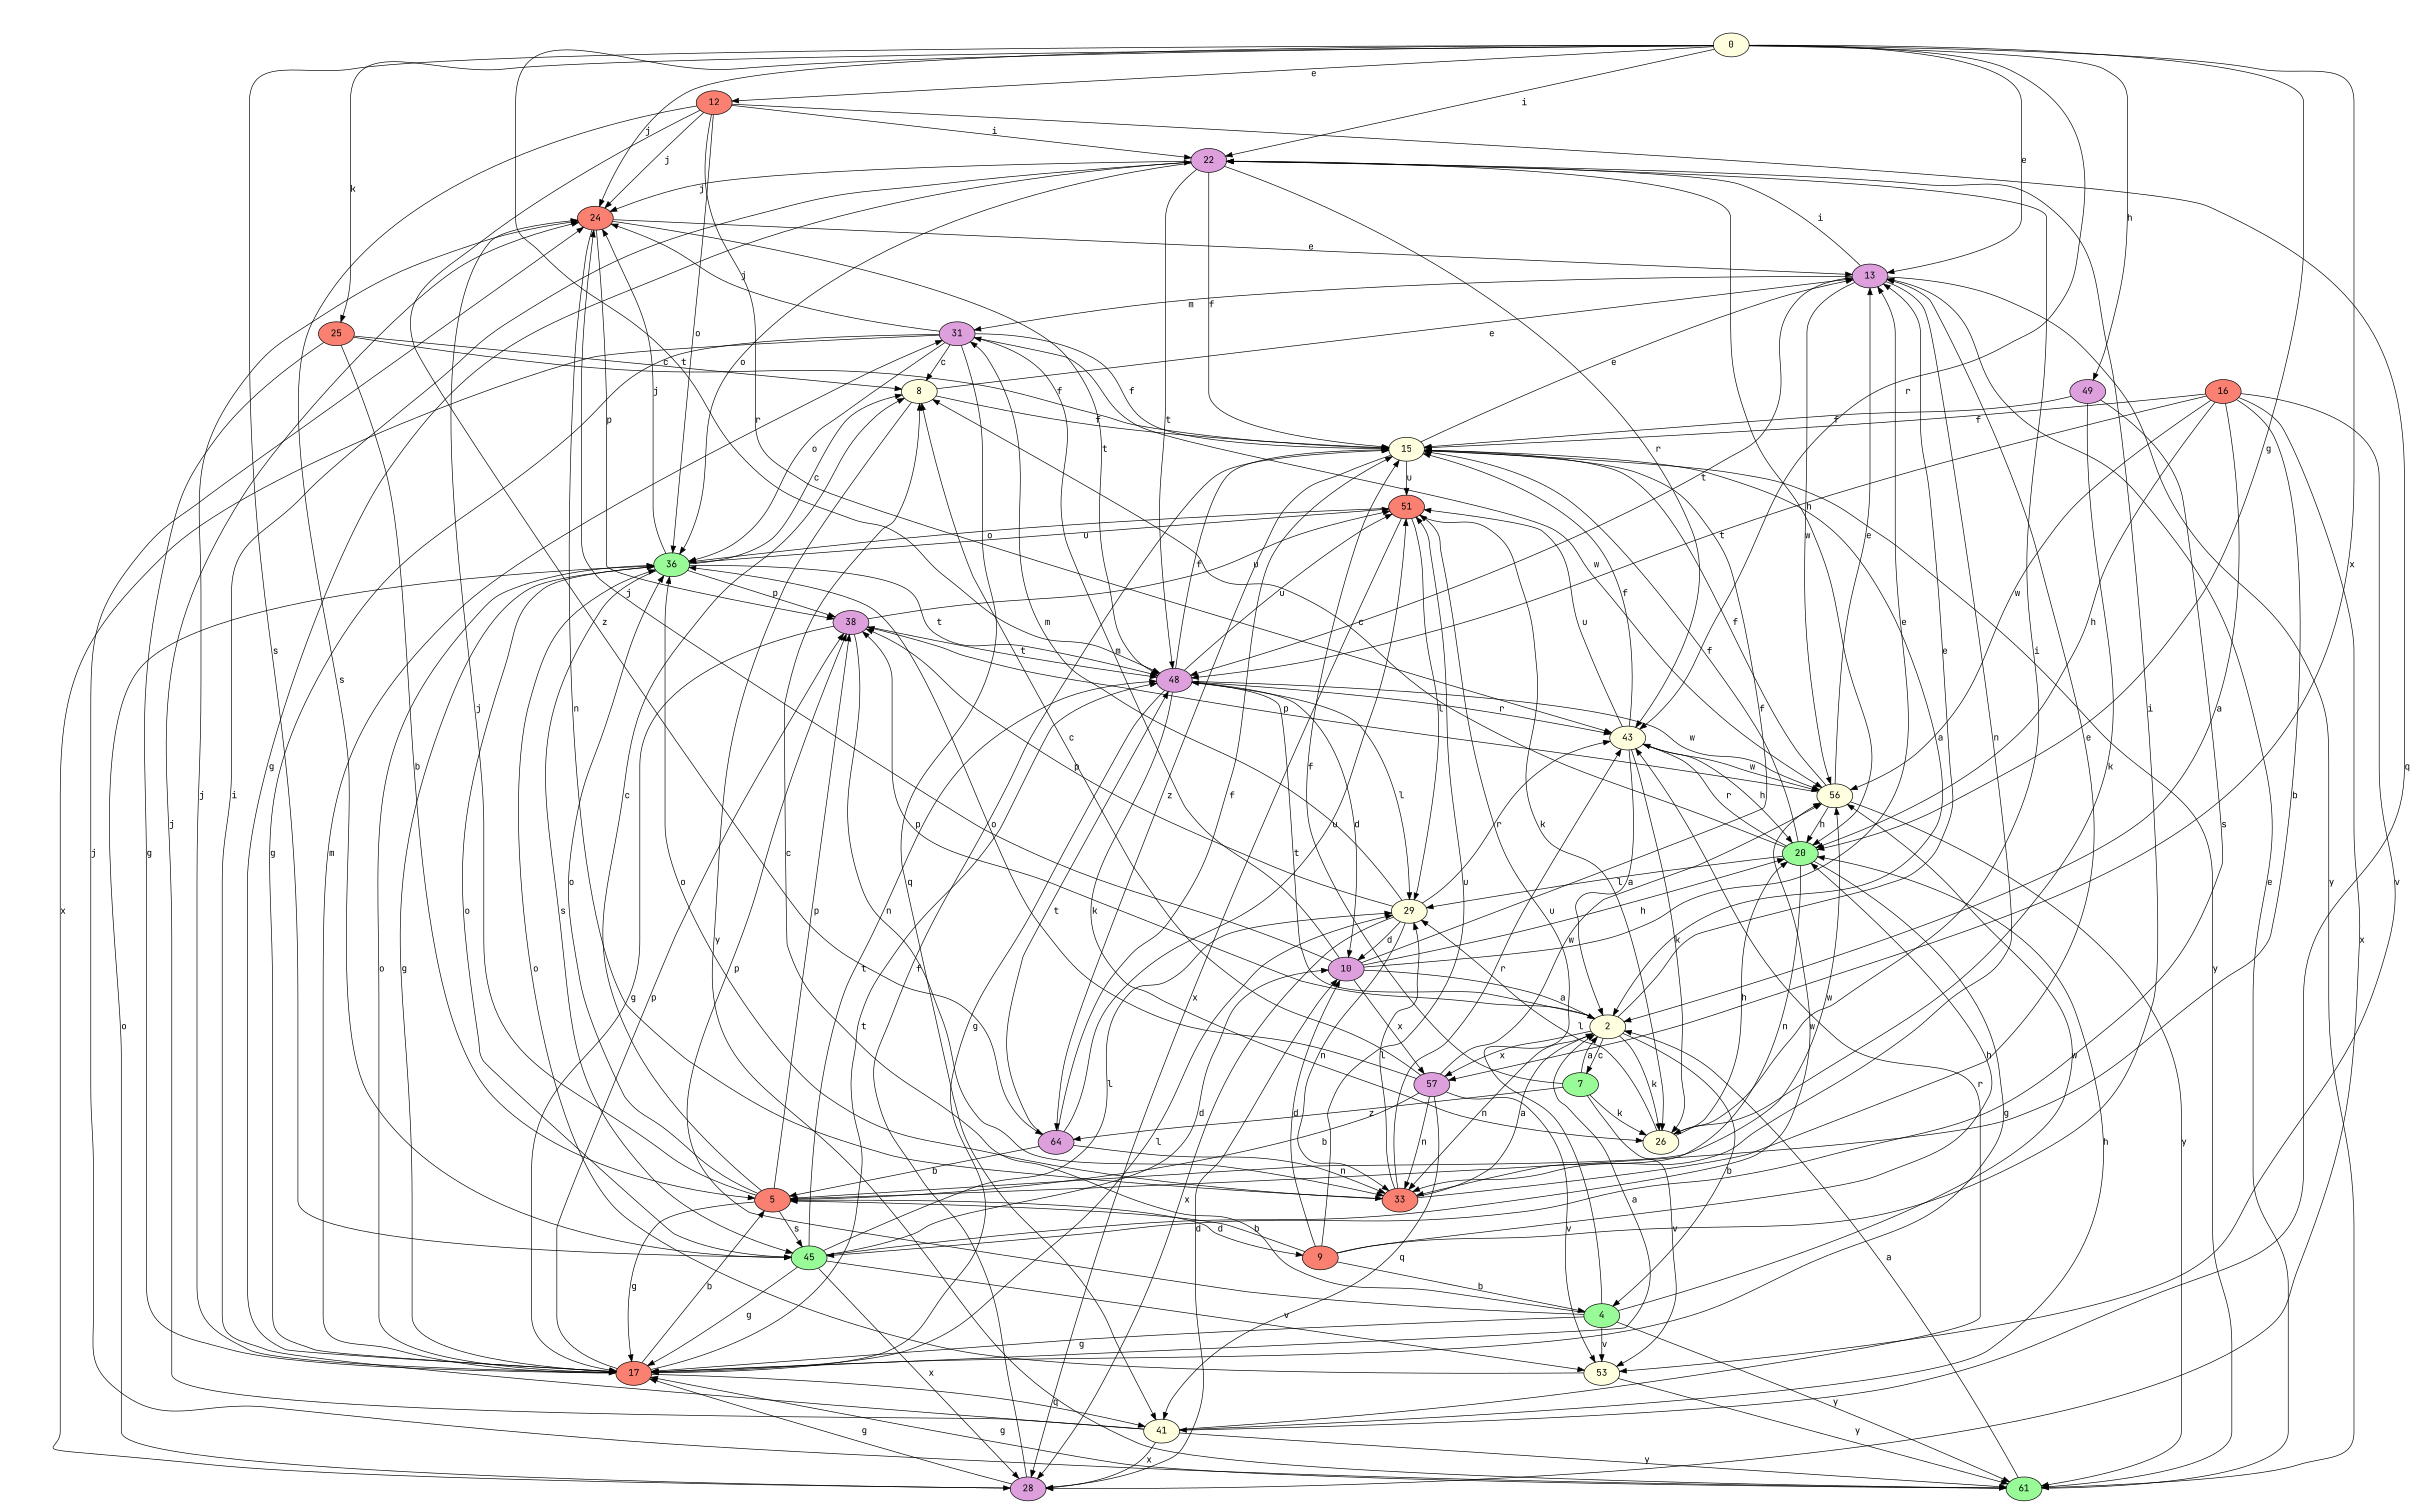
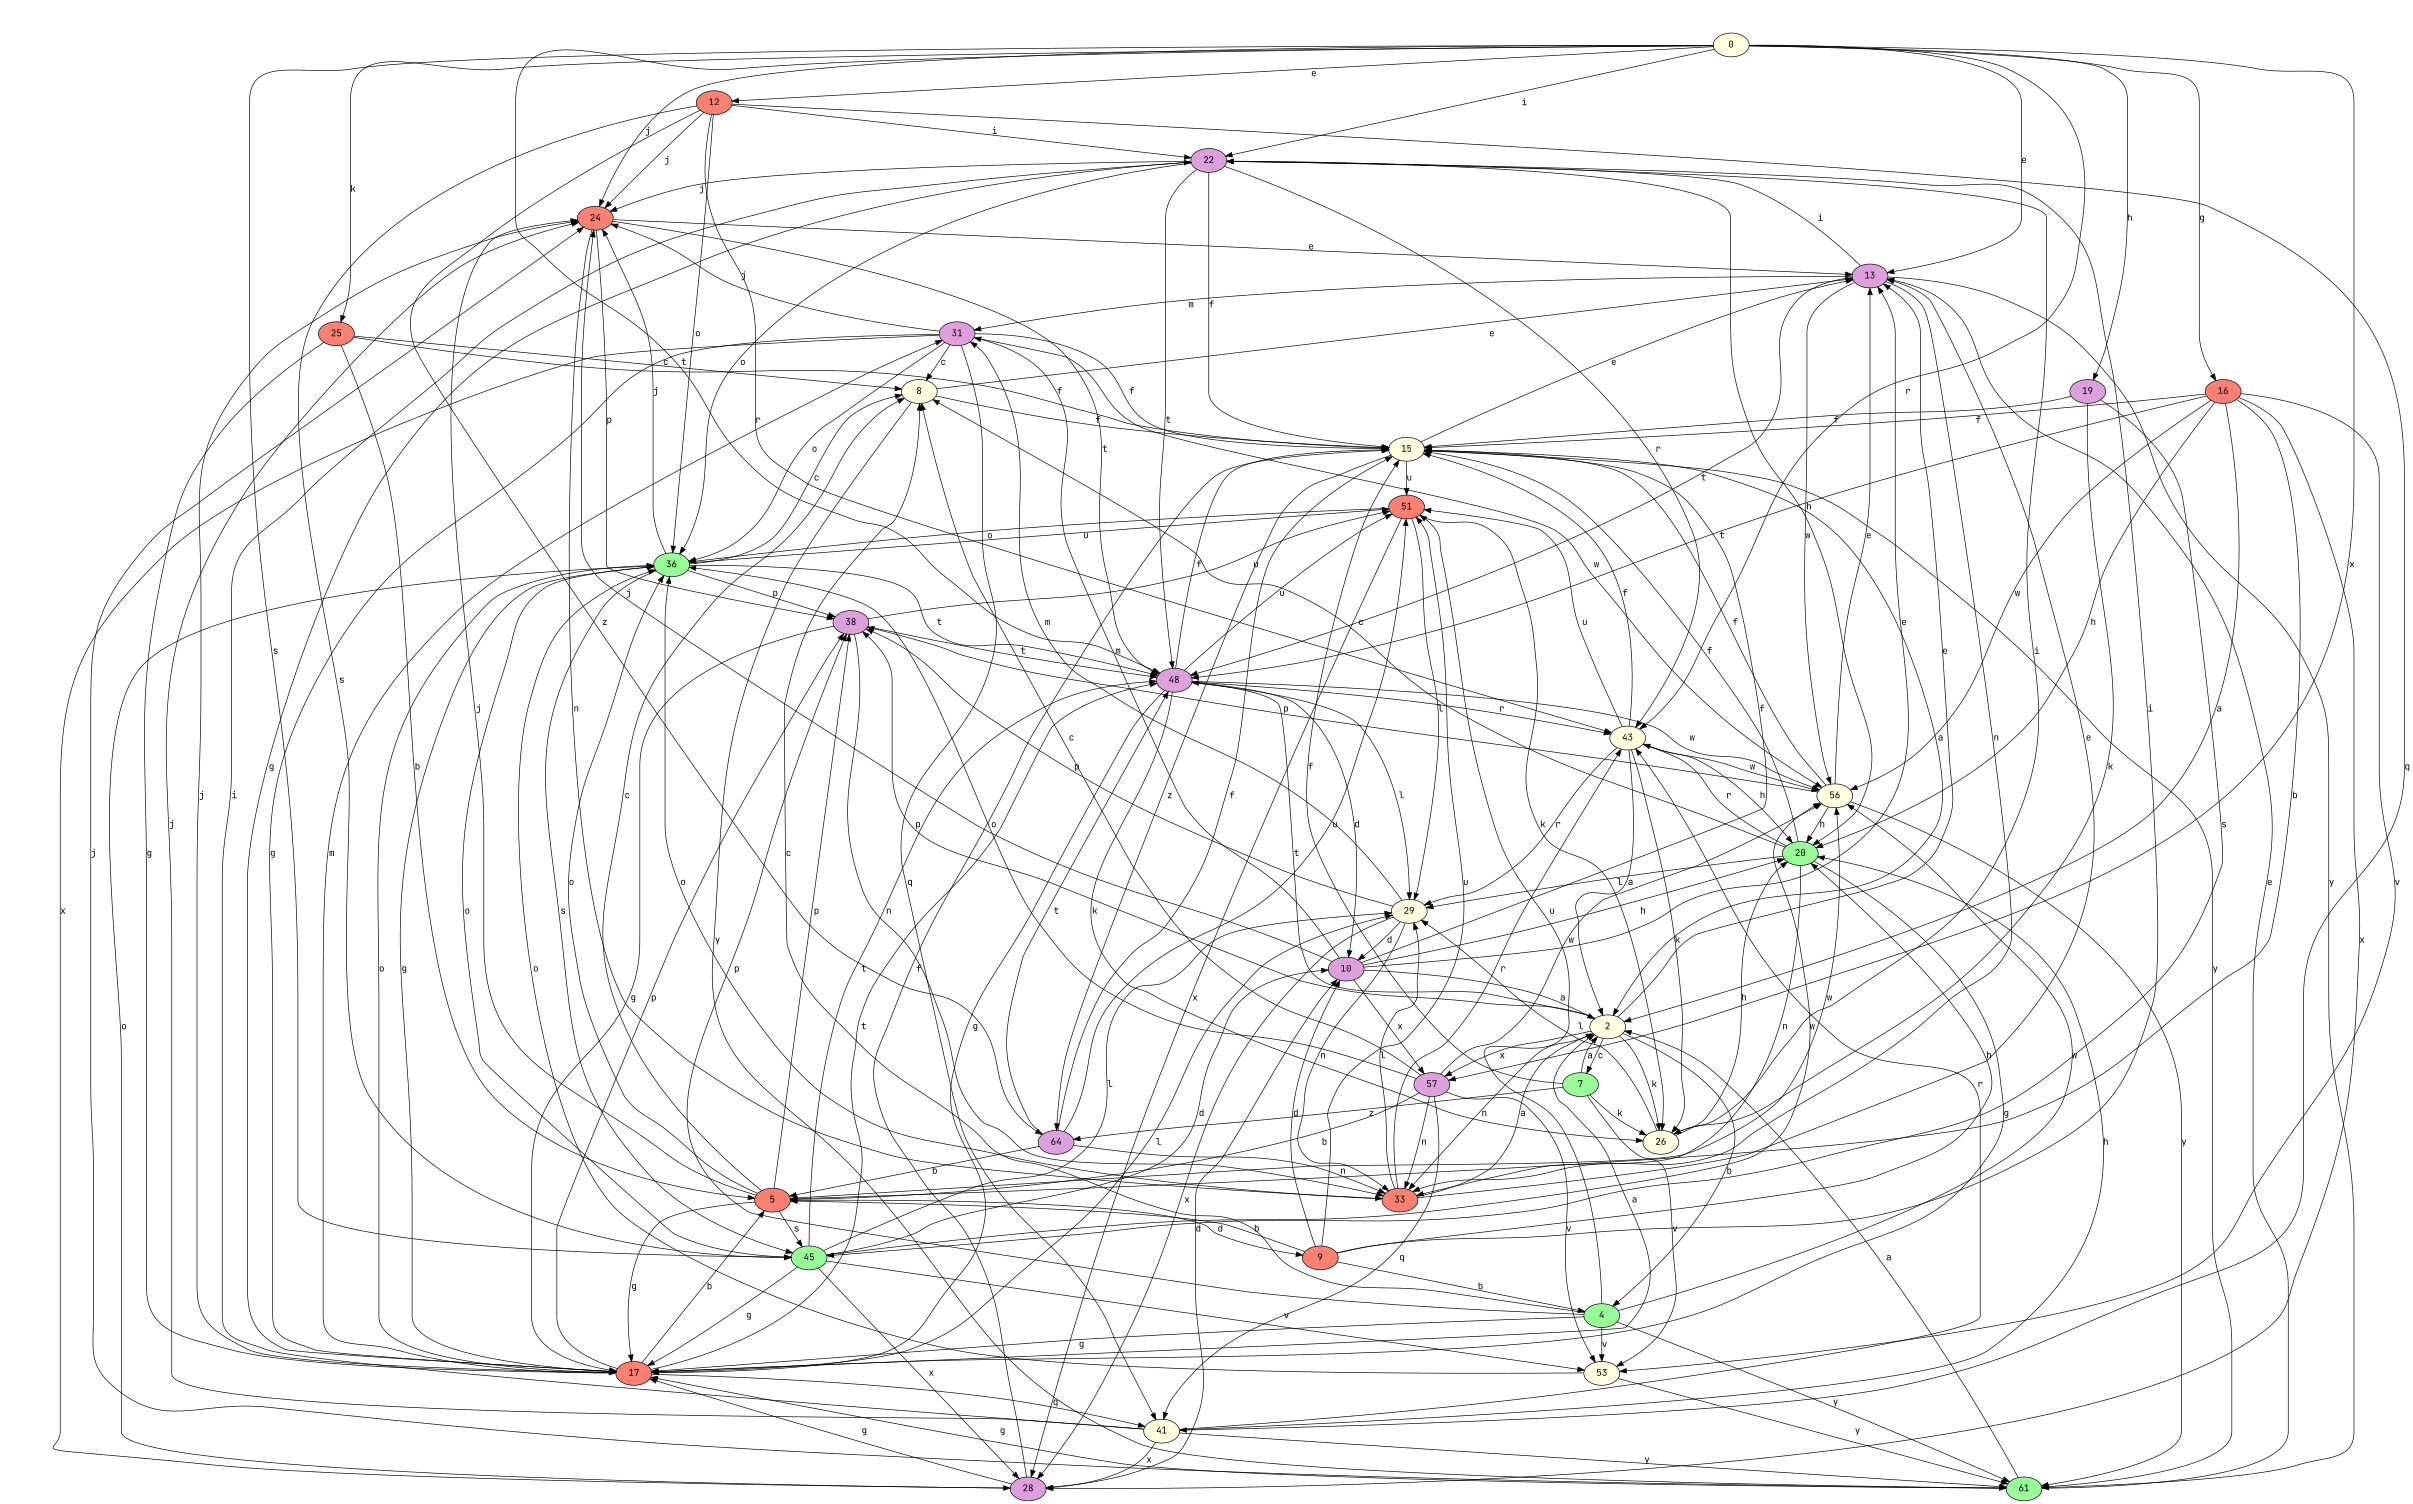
(2297, 307) -> (2120, 69)
(2088, 391) -> (2088, 391)
(1503, 810) -> (1538, 844)
